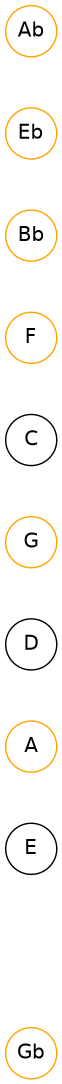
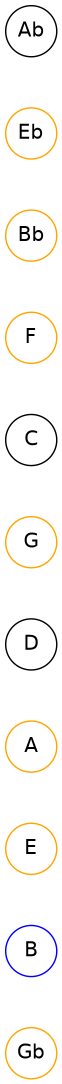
(31, 31) -> (31, 31)
(31, 849) -> (31, 849)
none -> (31, 951)
